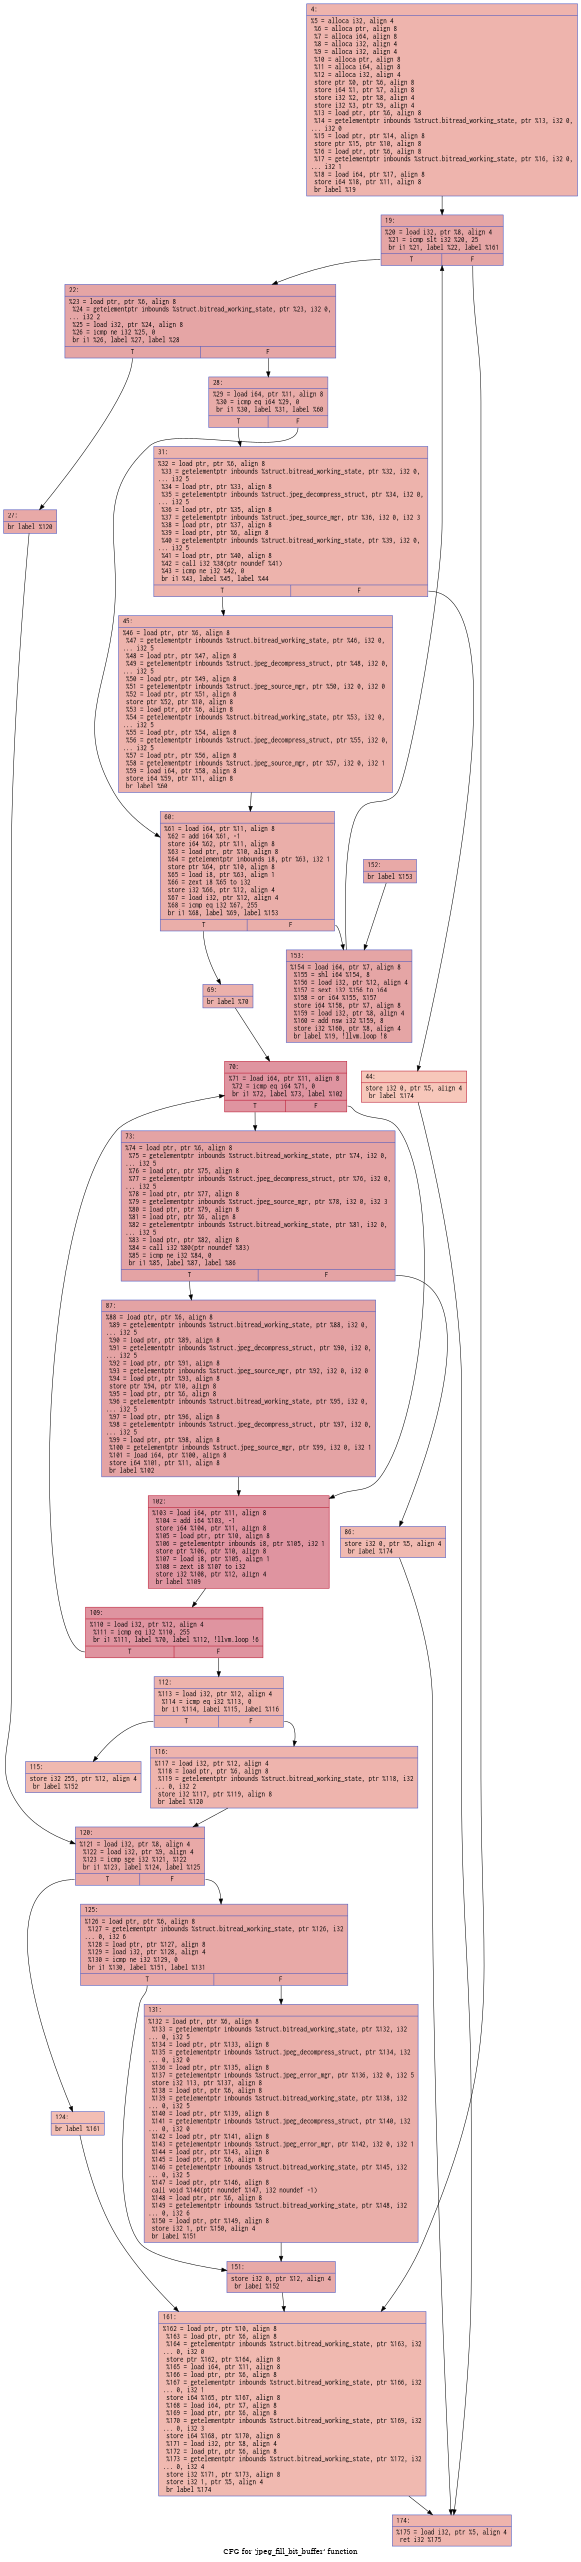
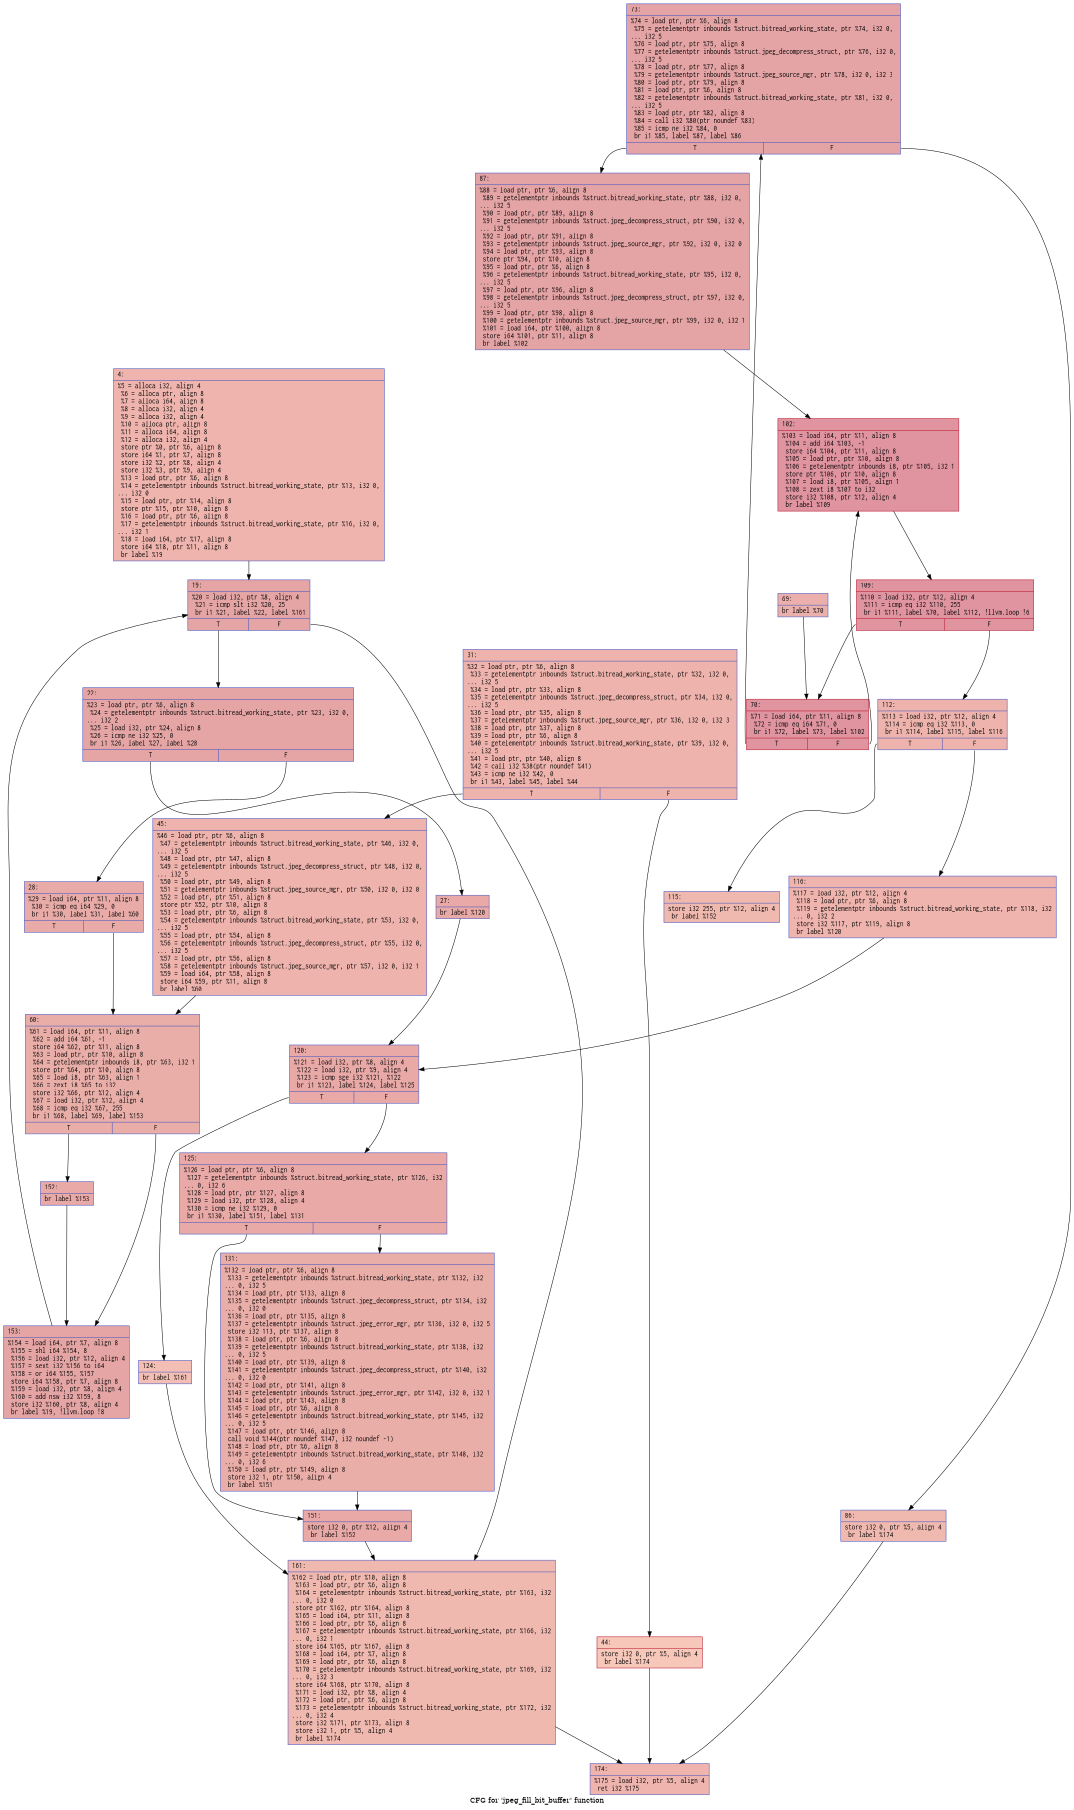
(239, 435) -> none
(208, 956) -> (68, 1155)
